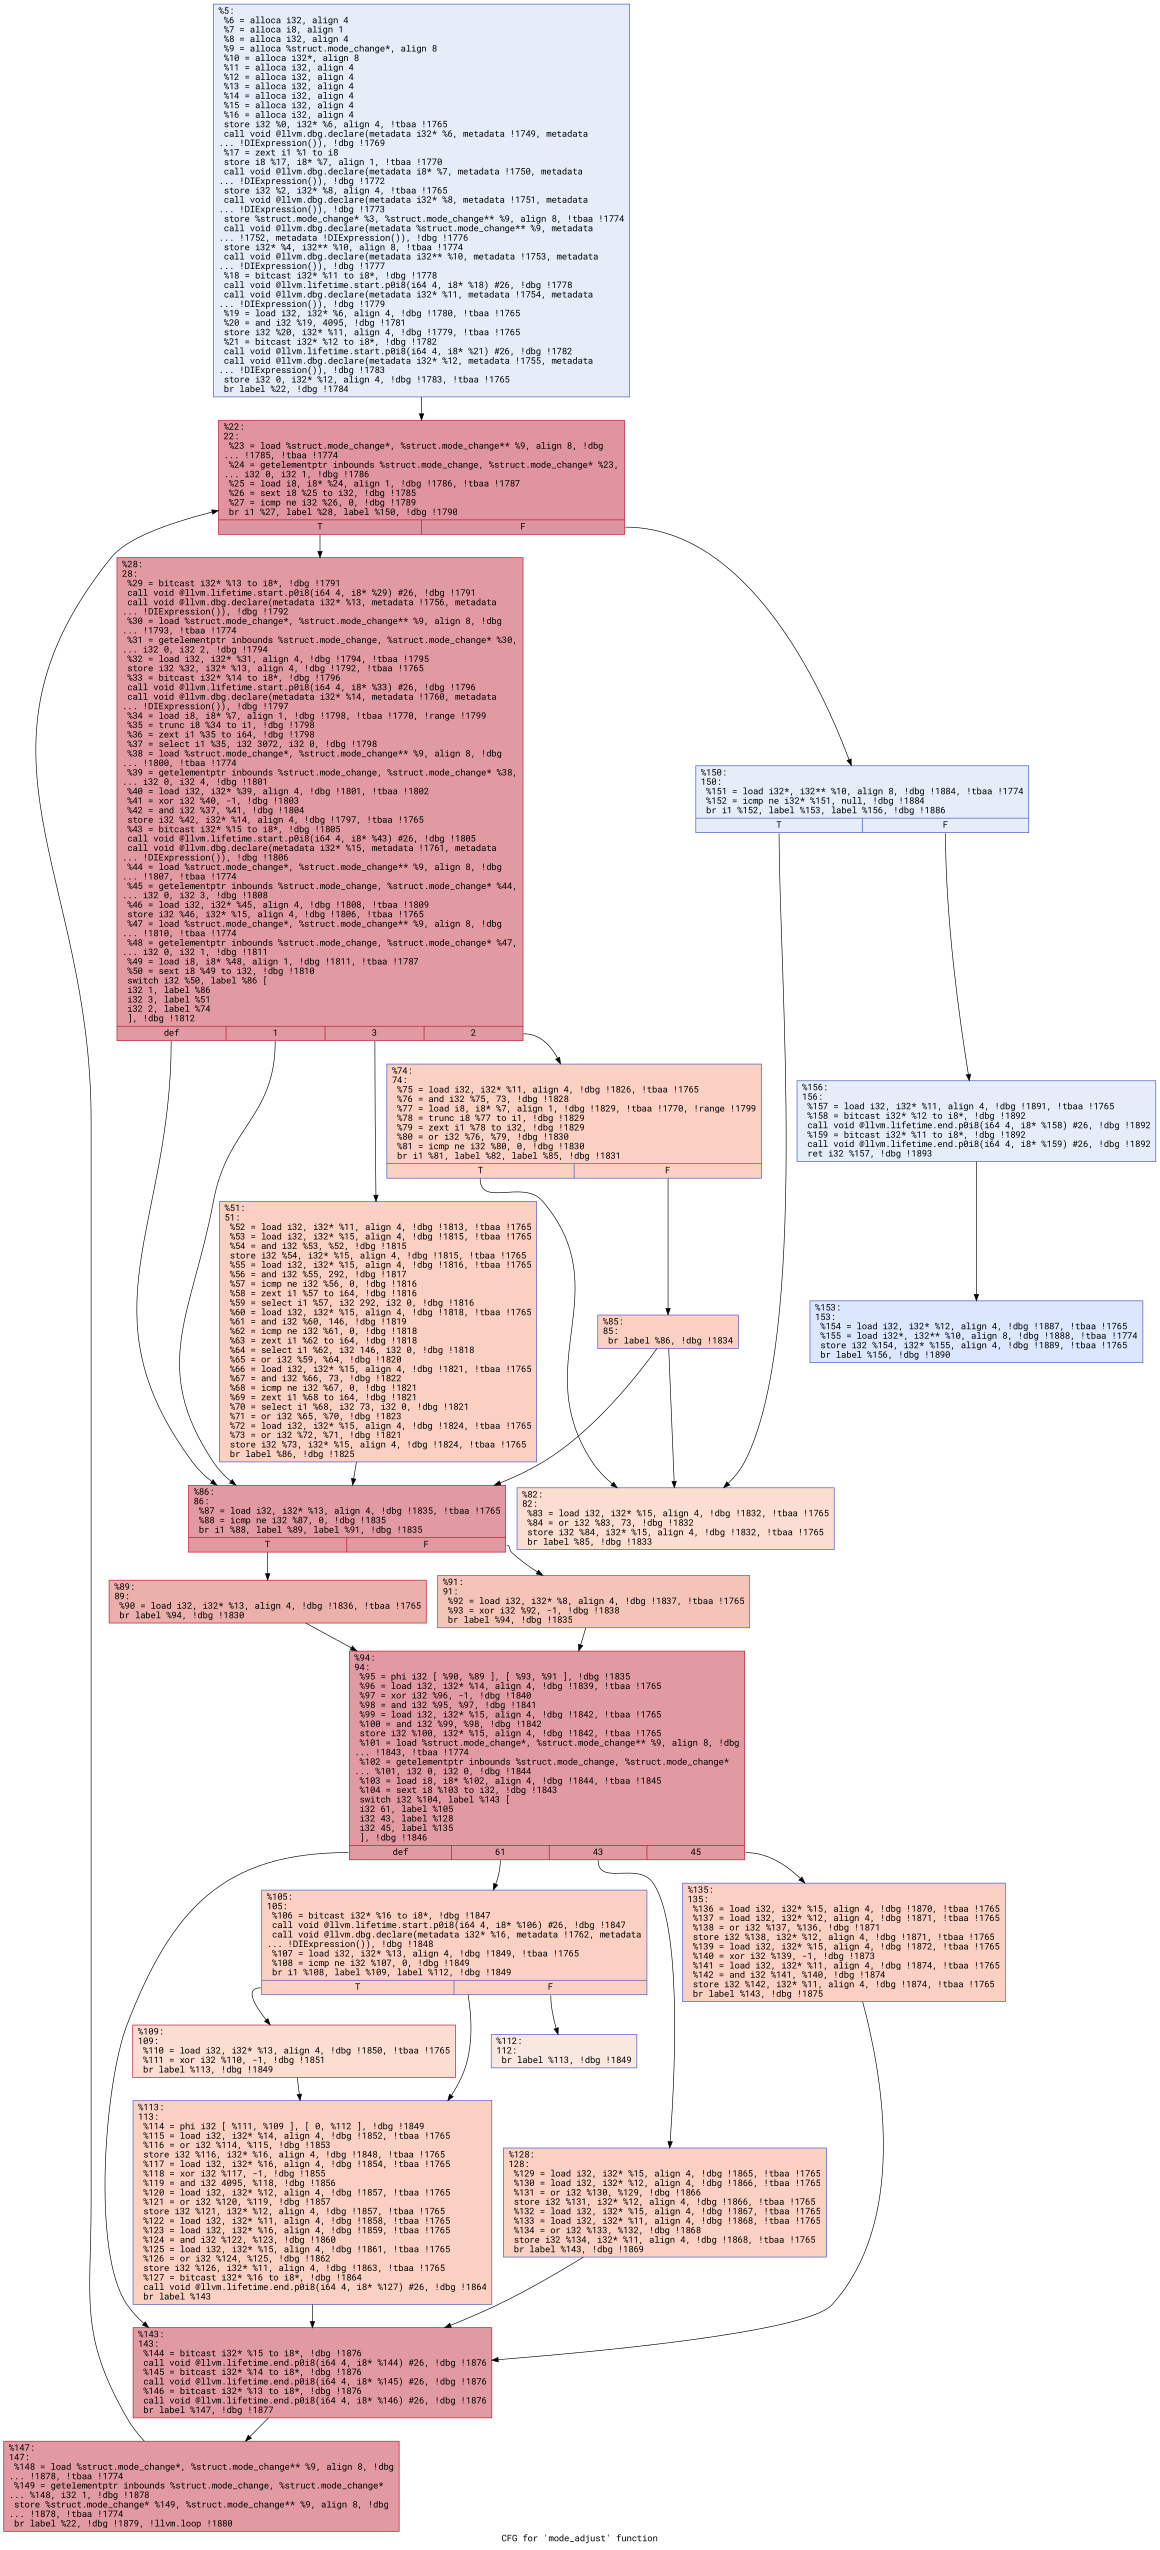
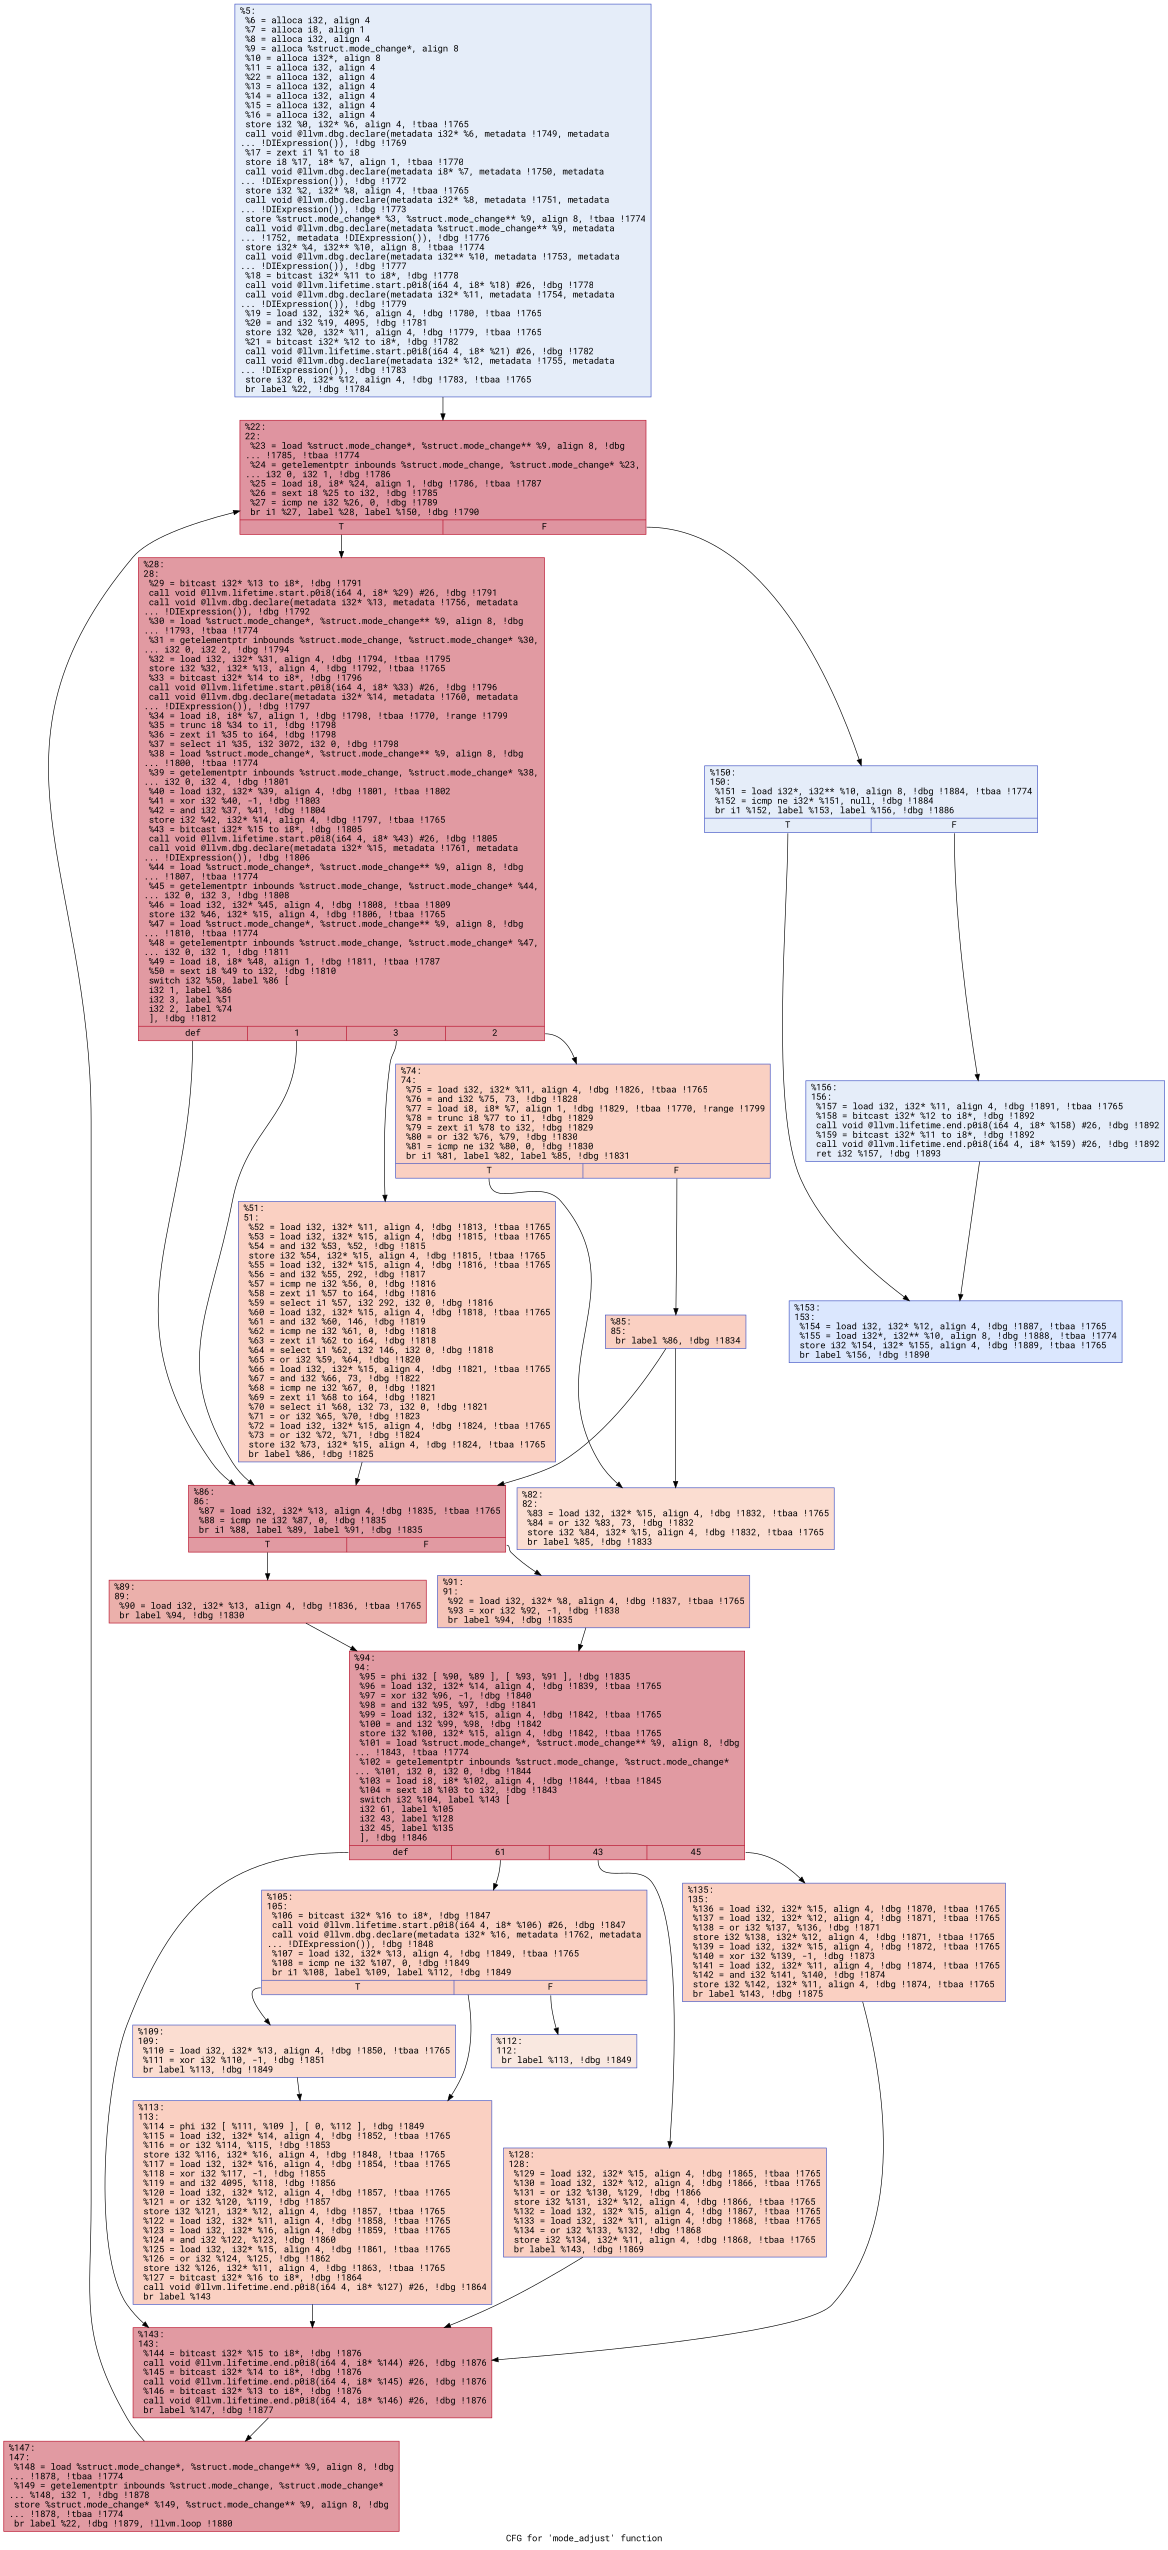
(286, 77) -> (308, 77)
(786, 1163) -> (784, 1086)
(313, 1435) -> (332, 1435)
(294, 2051) -> (294, 2051)
